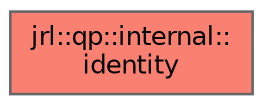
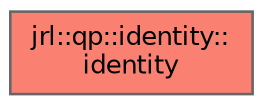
(131, 53) -> (131, 53)
